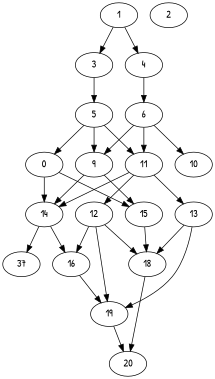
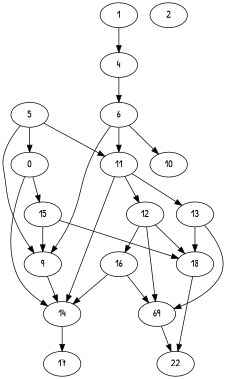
(94, 65) -> none
(116, 186) -> (43, 236)
(56, 236) -> (93, 287)
(21, 264) -> (62, 364)
(109, 314) -> (157, 314)
(128, 364) -> (176, 364)
